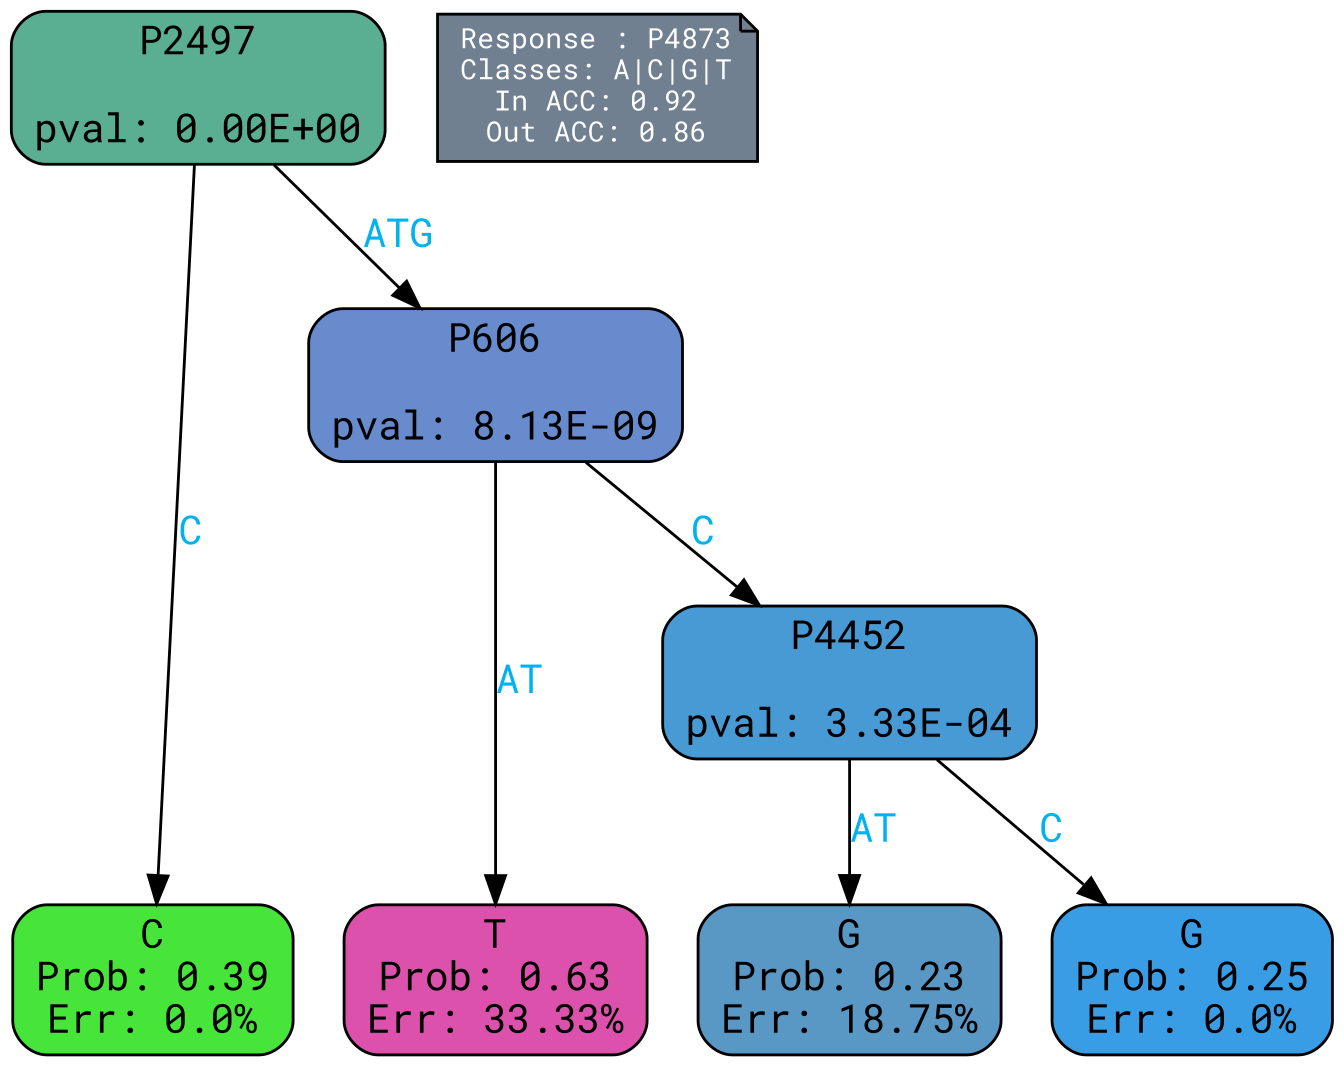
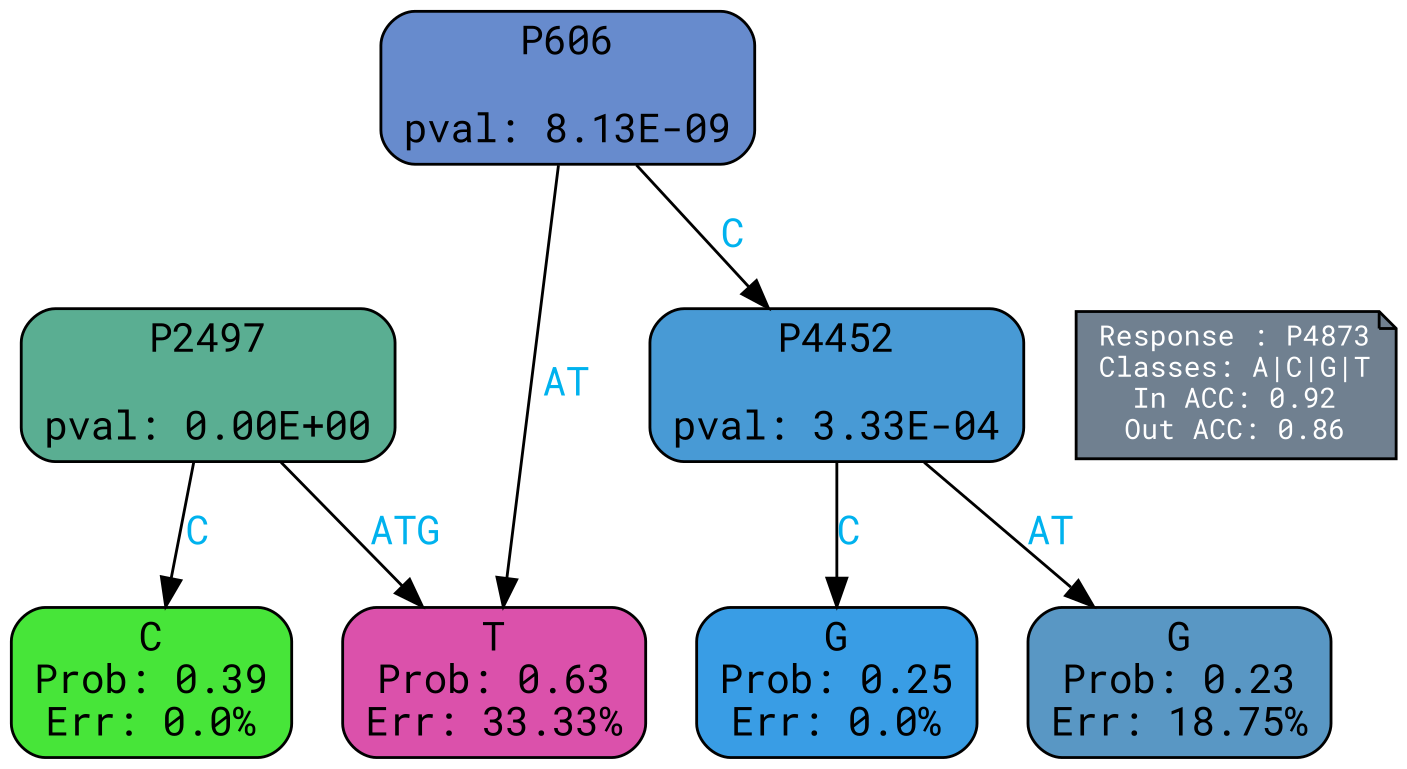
(337, 226) -> (342, 524)
